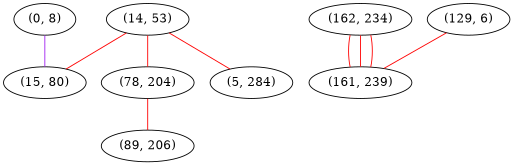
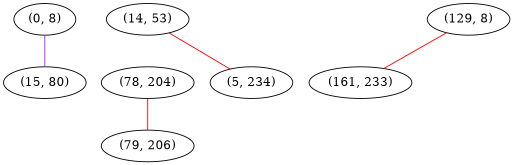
(360, 19) -> none
(469, 19) -> (469, 19)
(96, 51) -> none
(148, 51) -> none
(251, 83) -> (251, 83)
(360, 83) -> (360, 83)
(148, 146) -> (148, 146)
